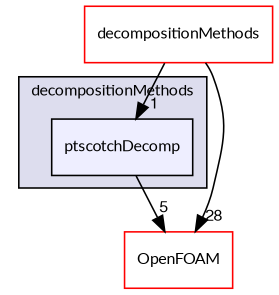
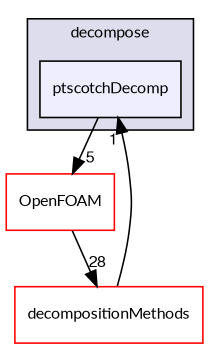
(113, 92) -> (110, 34)
(223, 140) -> (81, 251)
